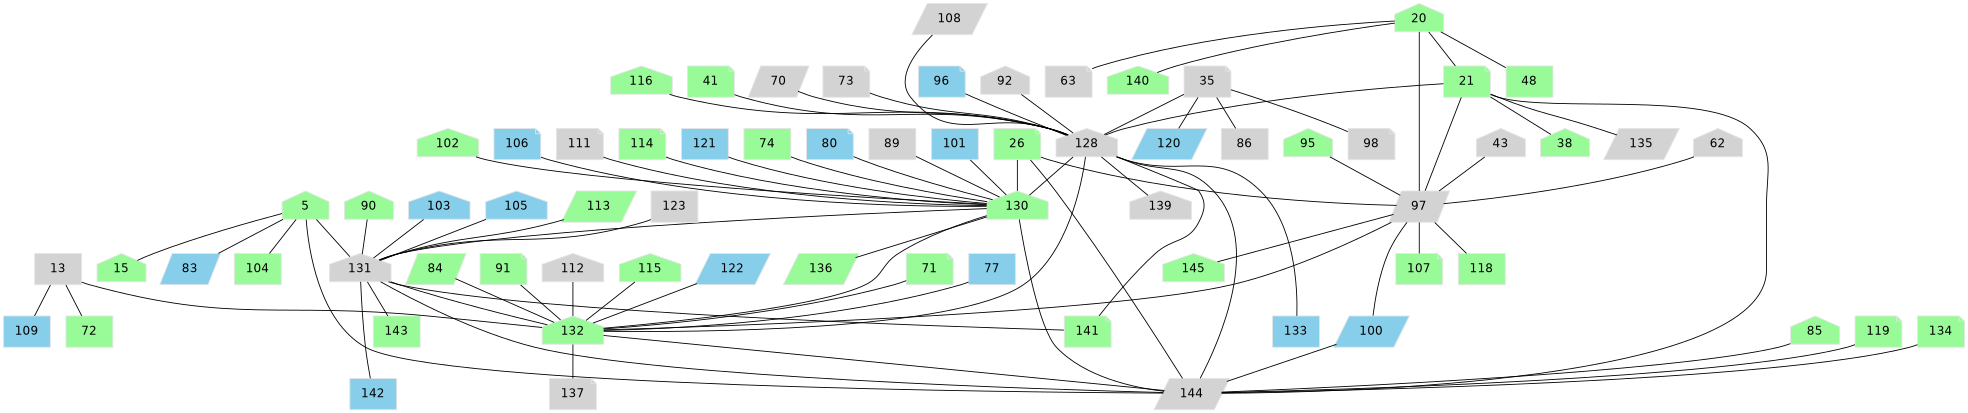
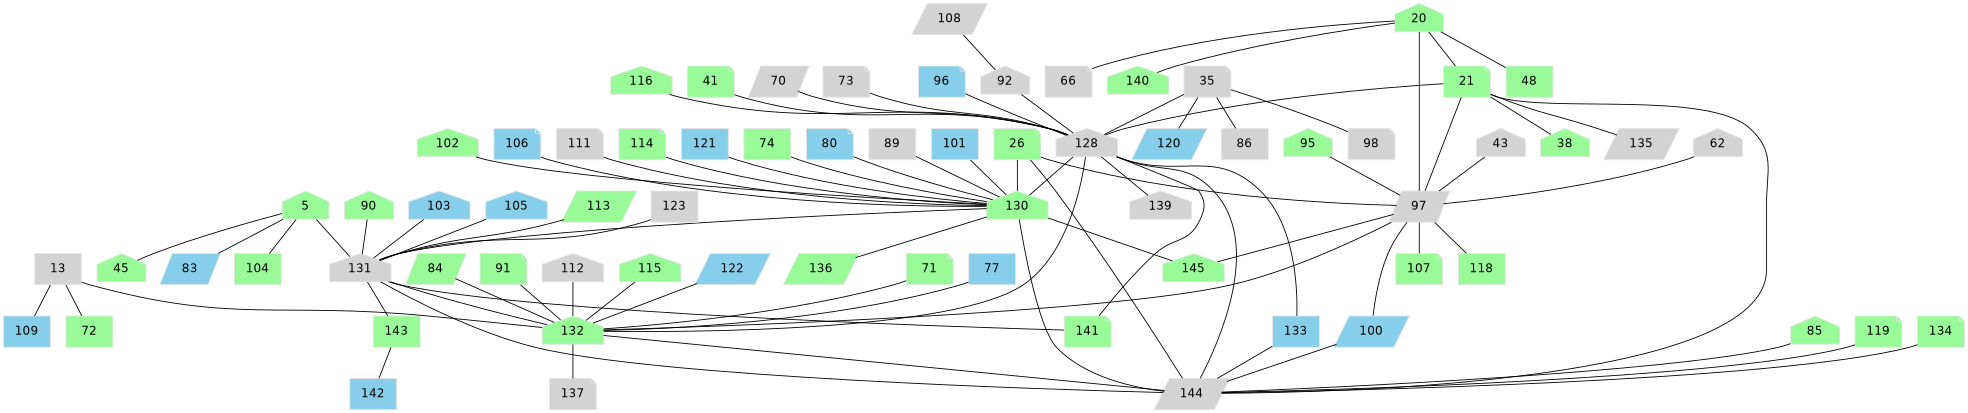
(1069, 82) -> (1069, 82)
(950, 122) -> (979, 52)
(122, 269) -> (122, 269)
(855, 289) -> (1110, 239)
(364, 330) -> (385, 363)
(690, 382) -> (1245, 362)
